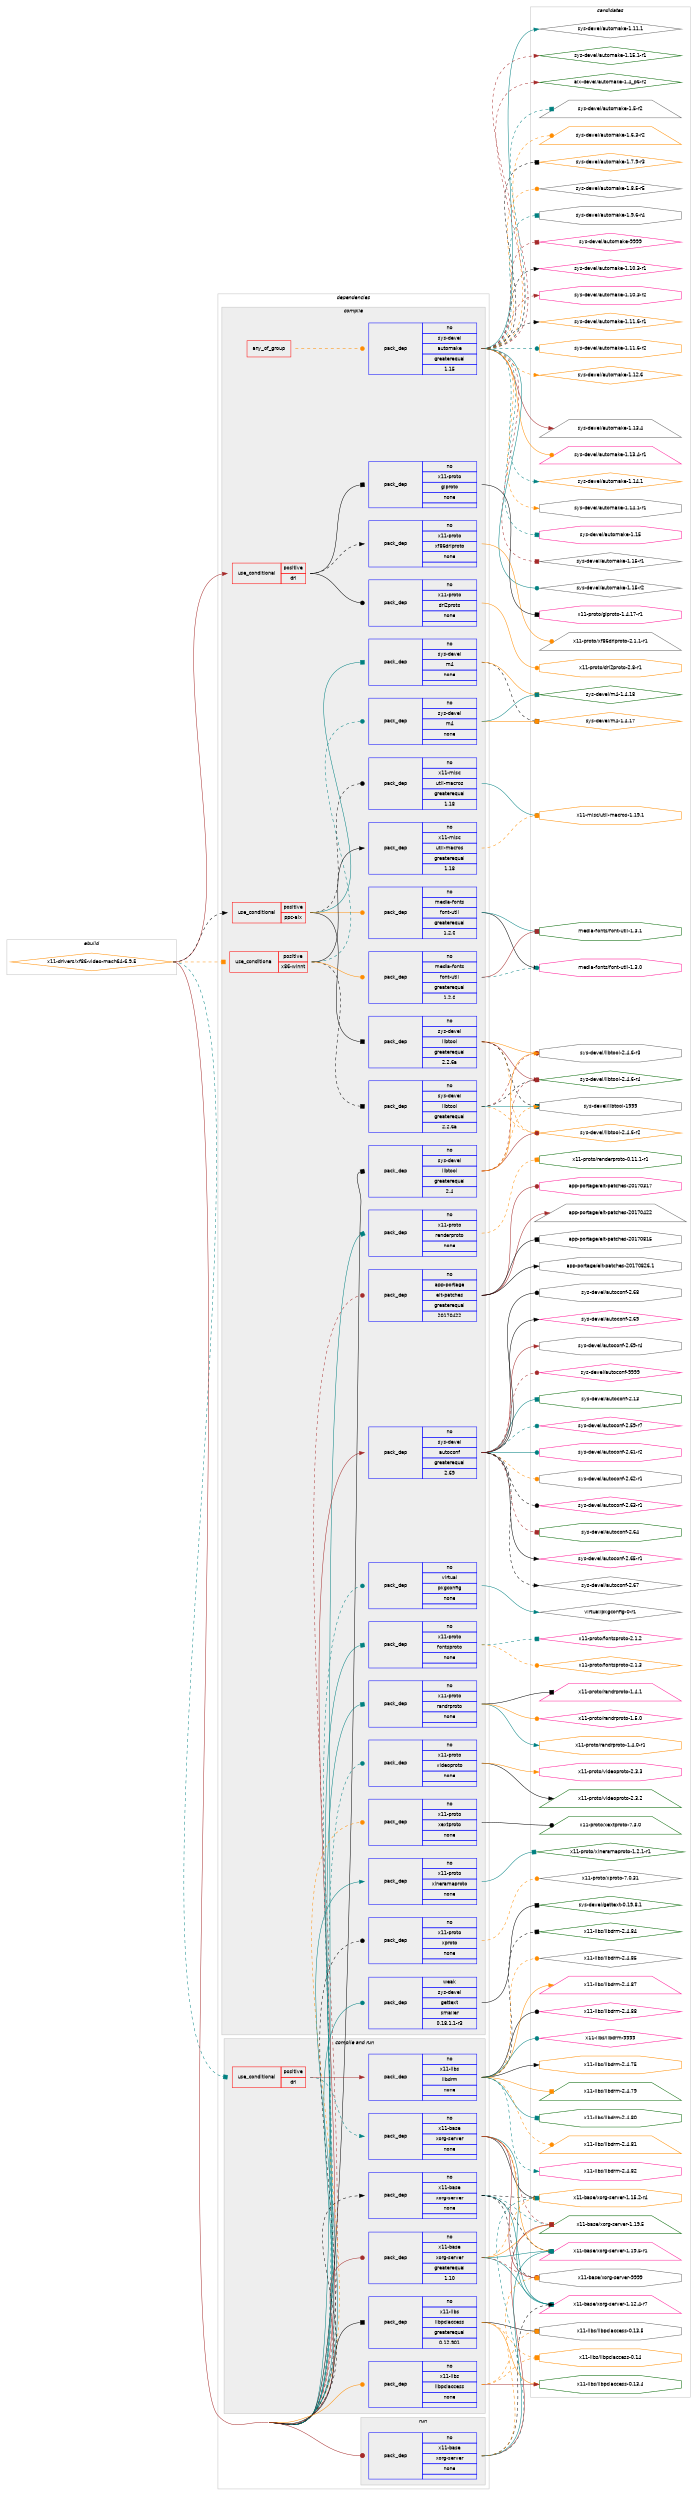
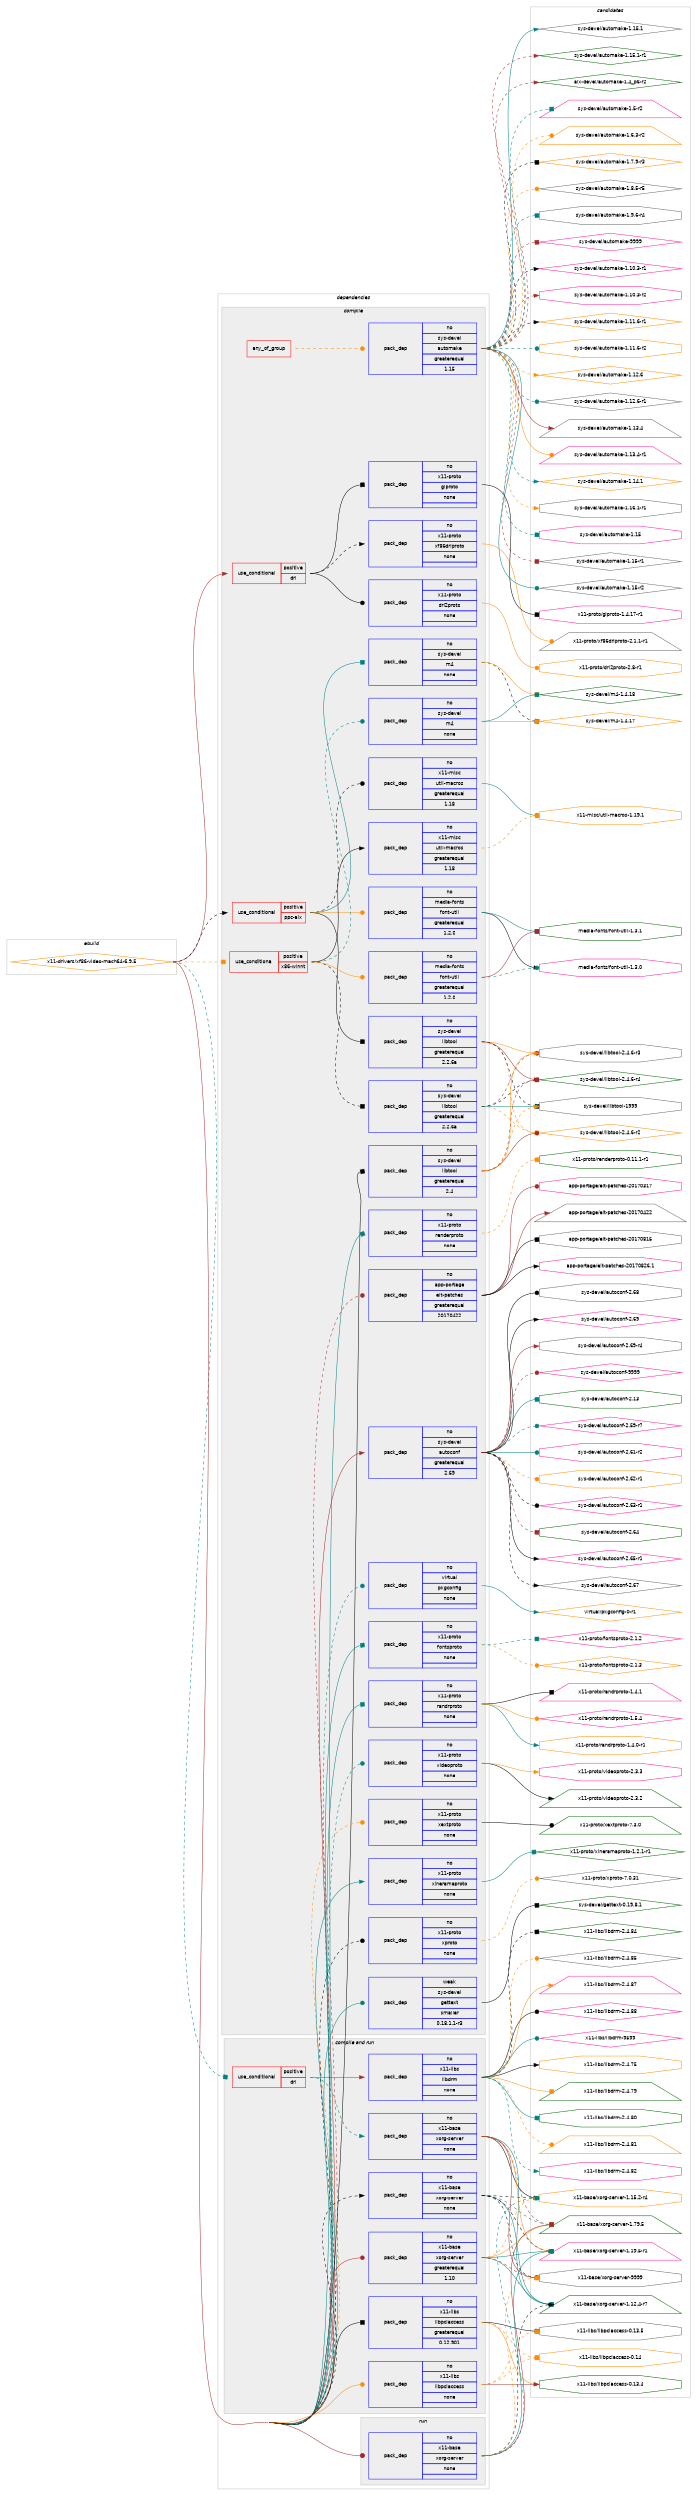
(610, 29) -> (610, 29)
(610, 109) -> (610, 109)
none -> (610, 402)
(610, 508) -> (610, 508)
(610, 1266) -> (610, 1266)
(610, 1479) -> (610, 1479)
(610, 1612) -> (610, 1612)
(610, 1719) -> (610, 1719)
(610, 2038) -> (610, 2038)
(610, 2225) -> (610, 2225)
(610, 2305) -> (610, 2305)
